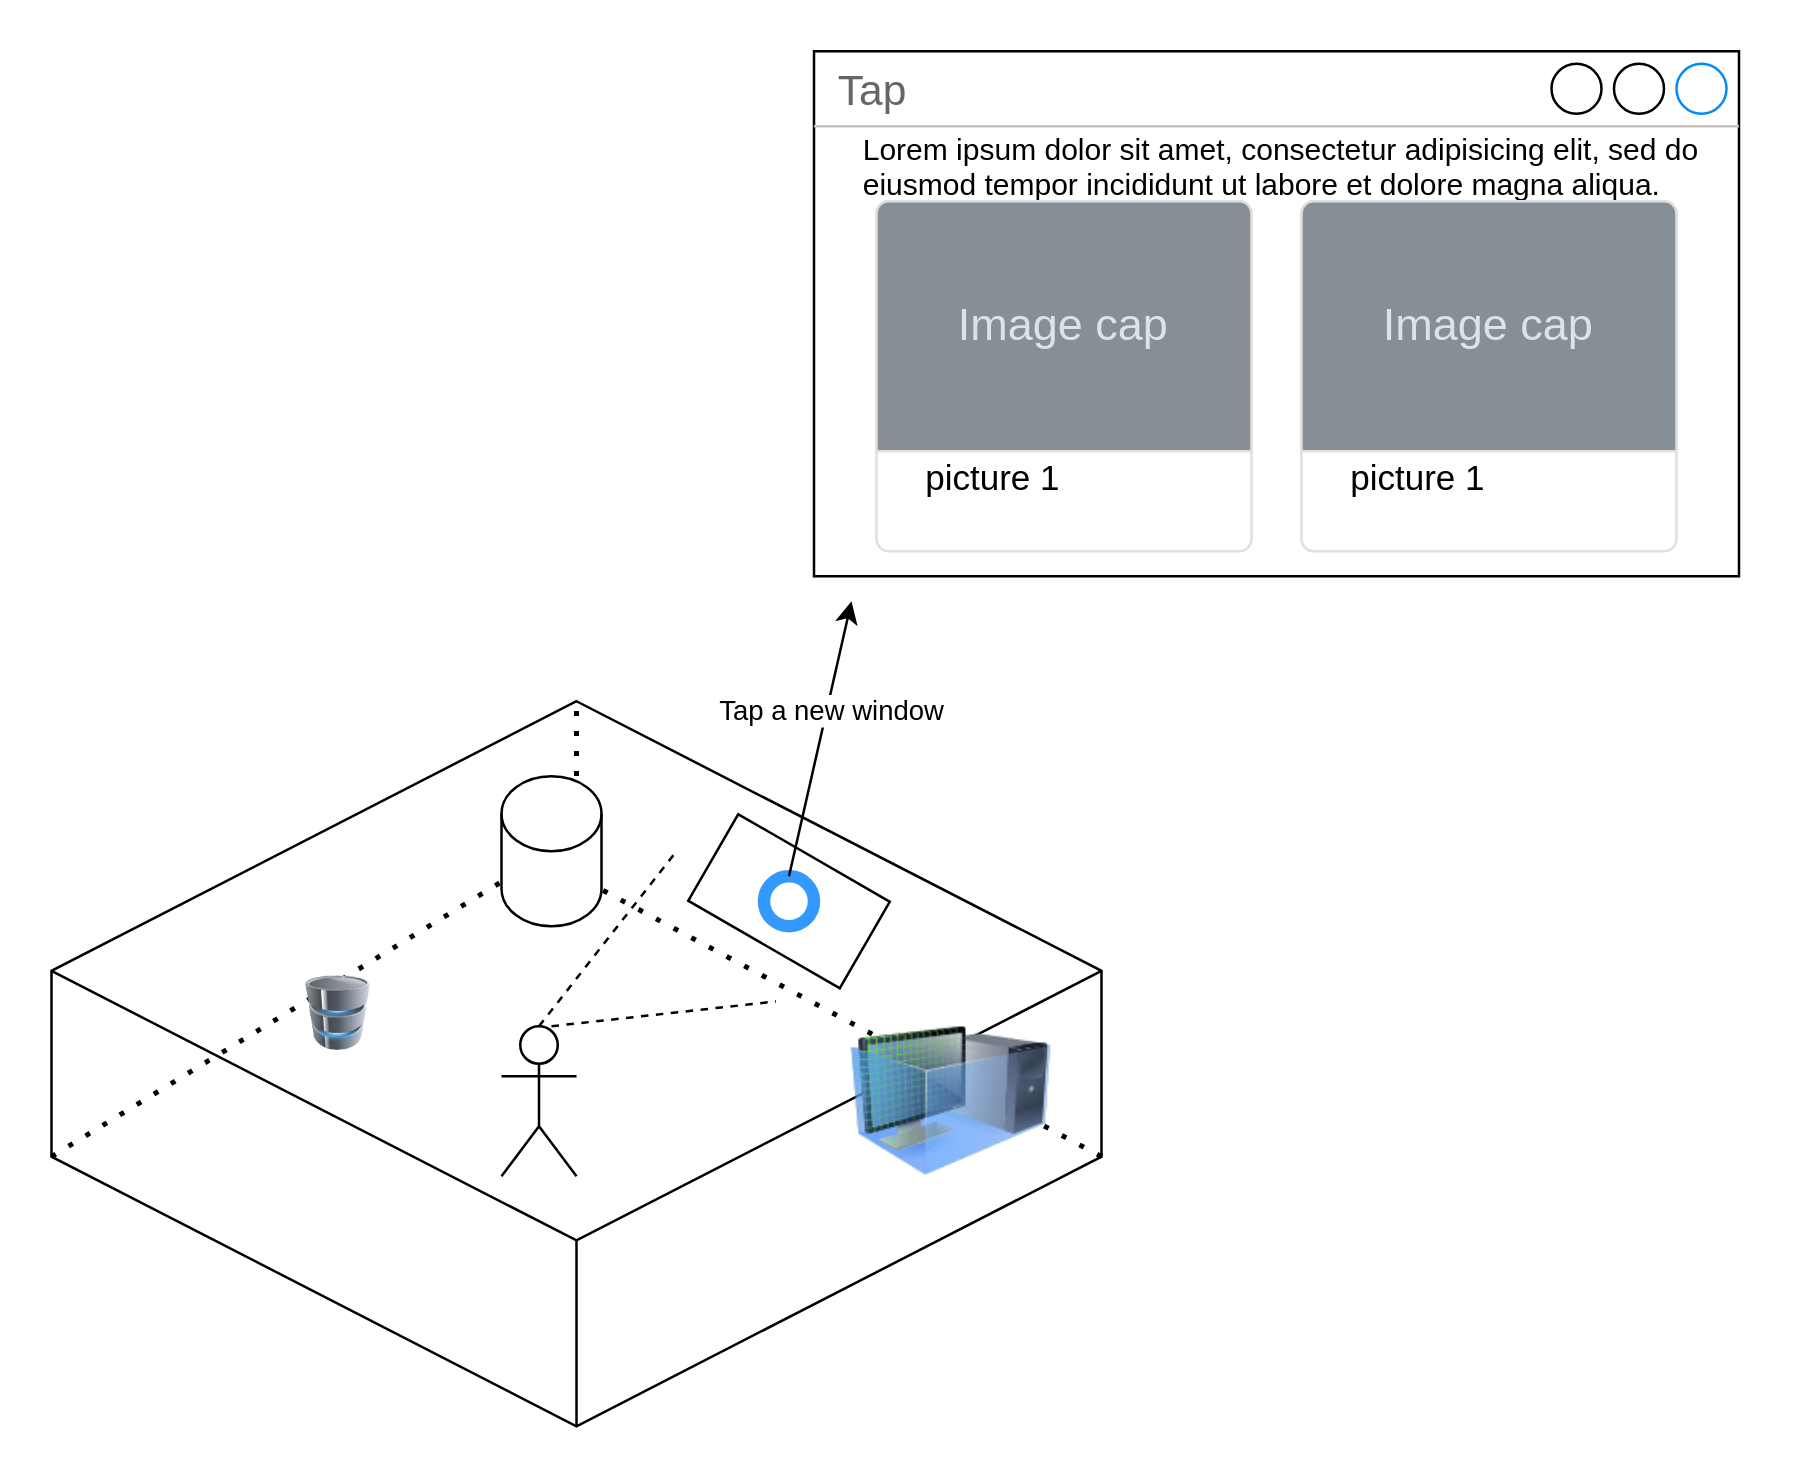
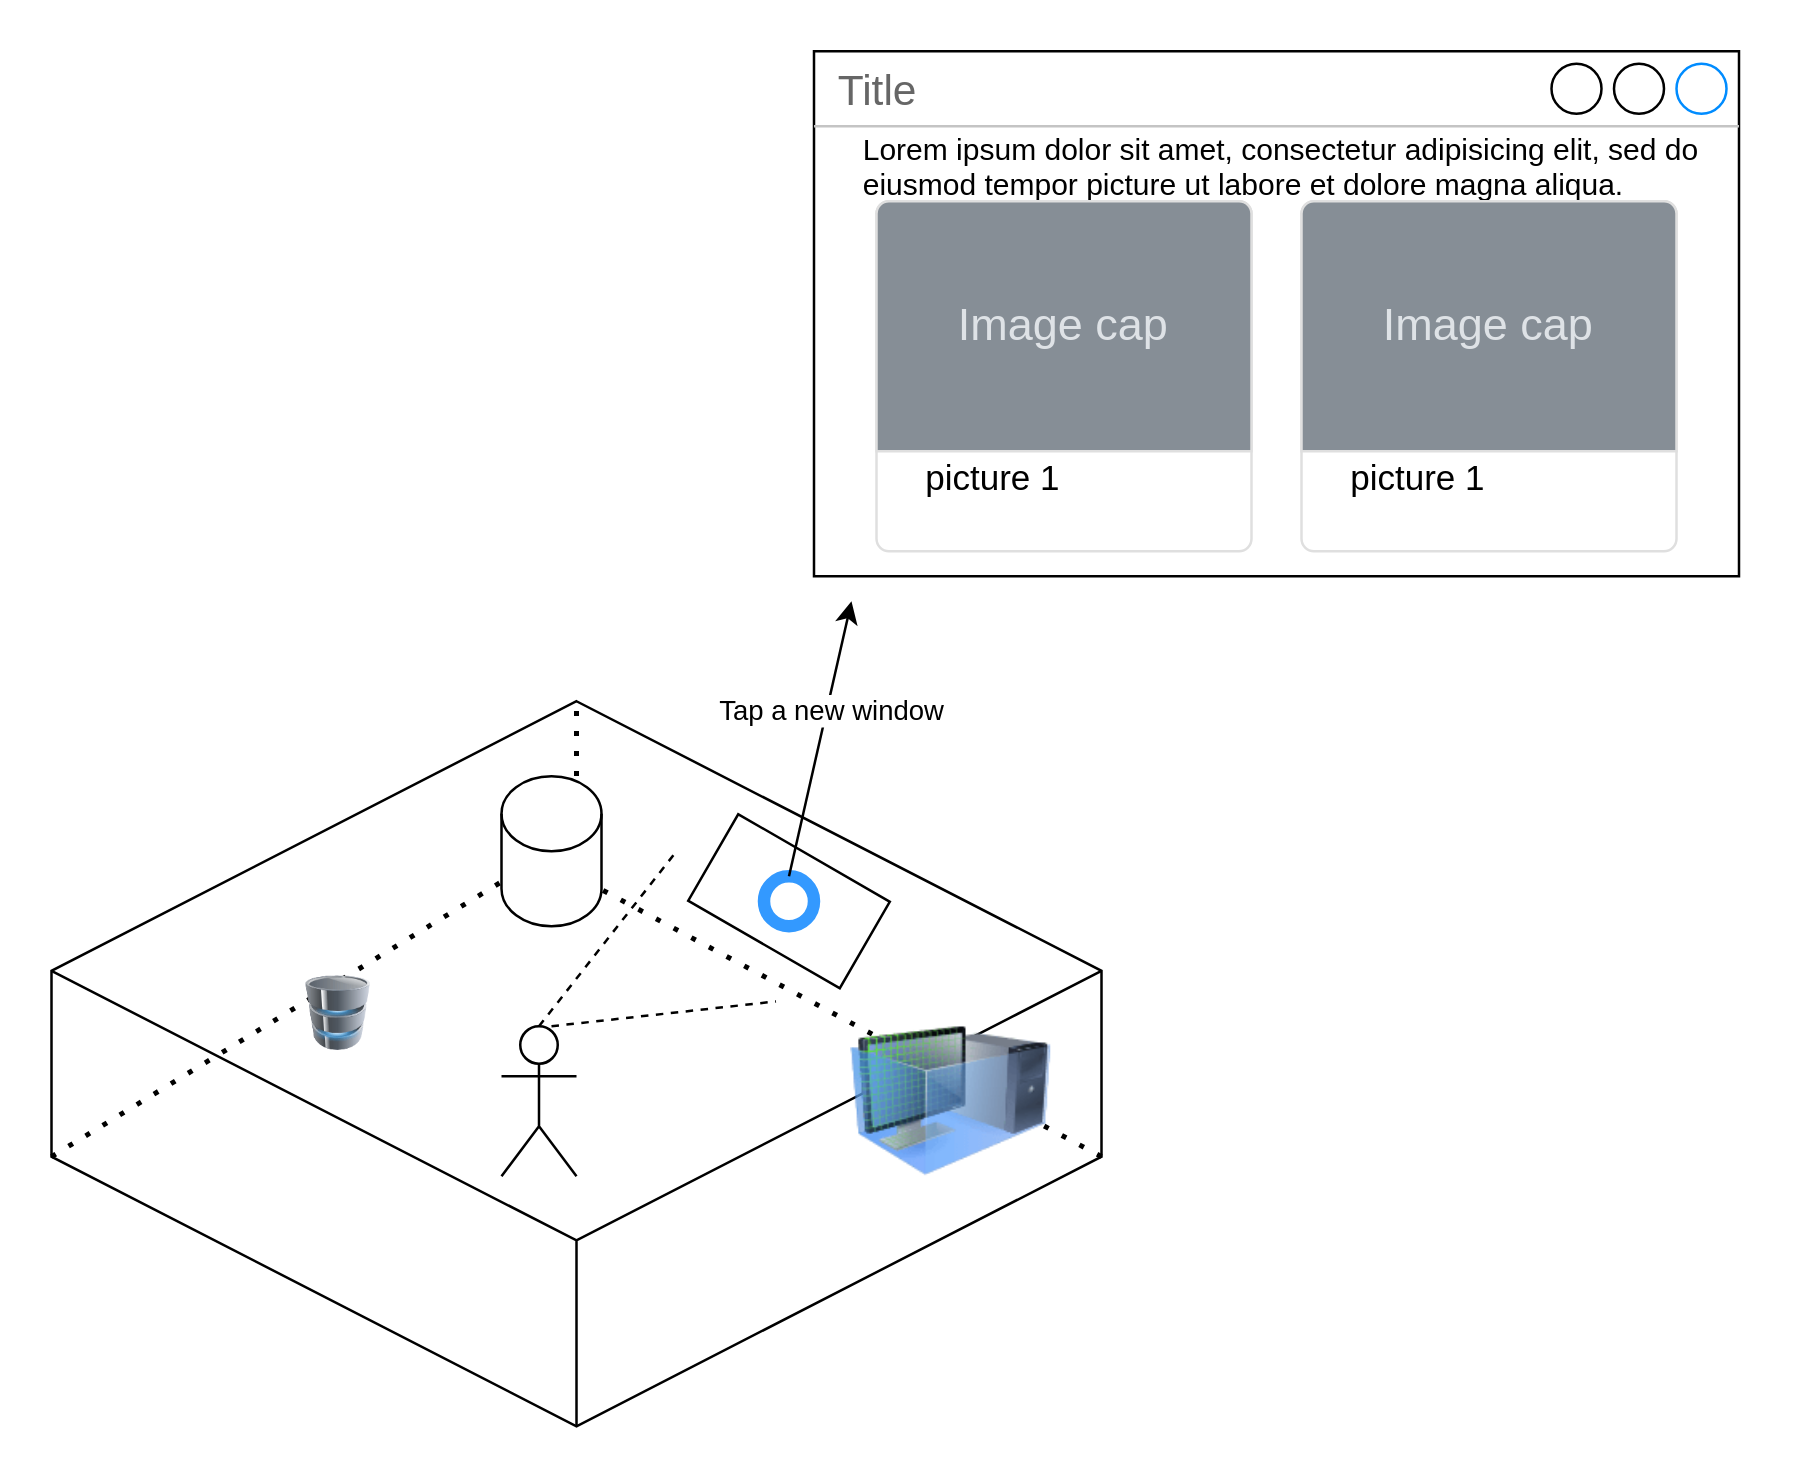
(874, 94) -> (887, 94)
(1291, 180) -> (1291, 180)
